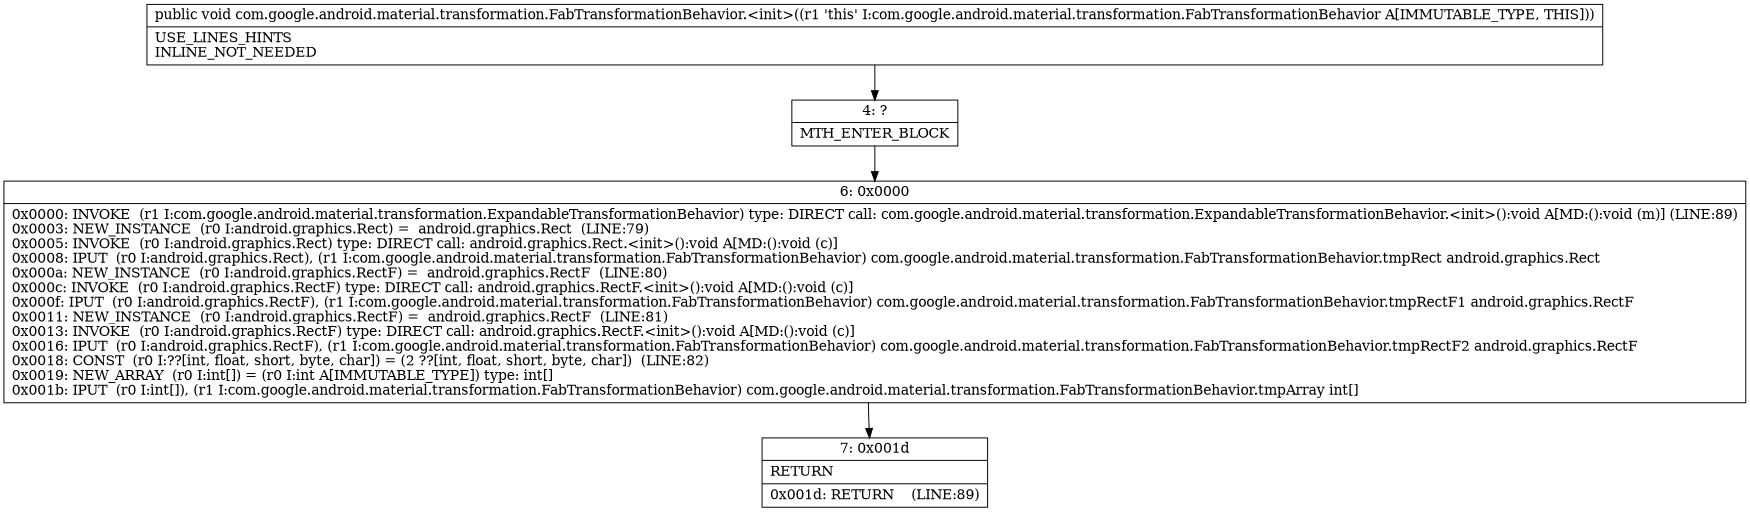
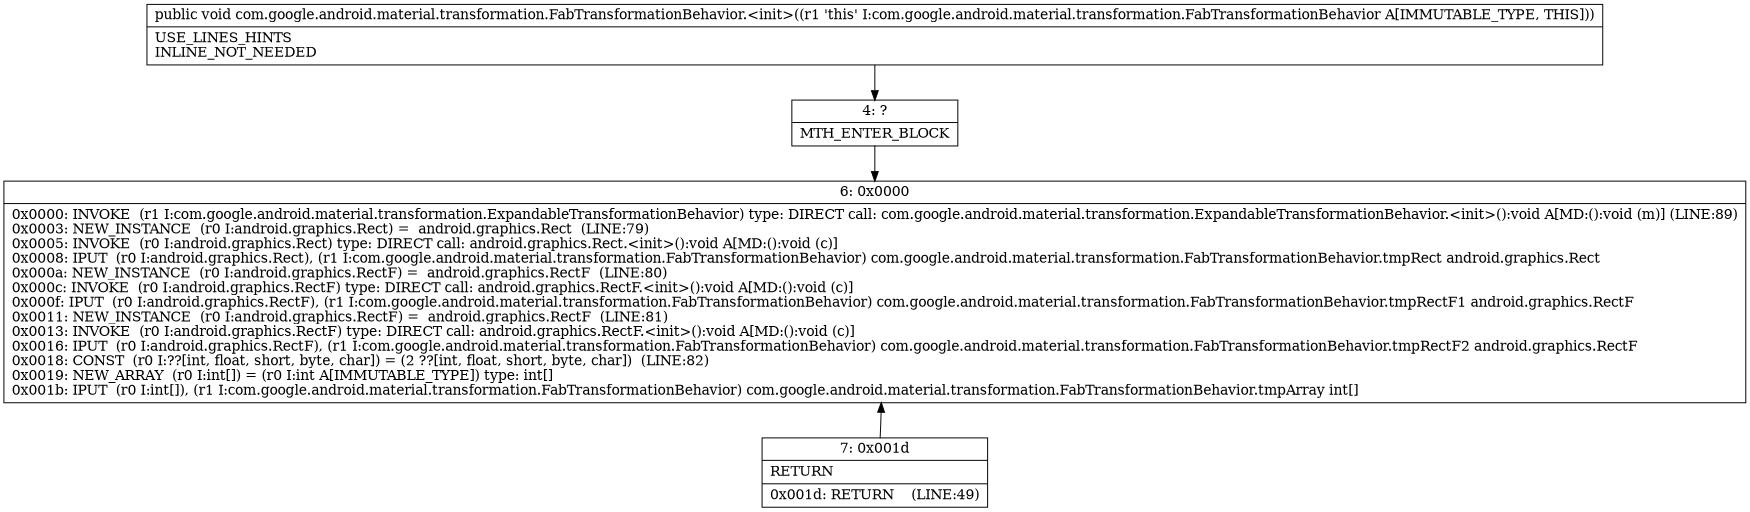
(869, 415) -> (881, 425)
(875, 495) -> (875, 495)
